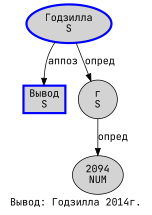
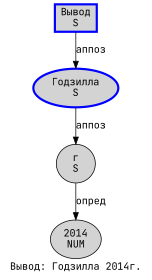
(47, 59) -> (76, 47)
(100, 62) -> (91, 126)
(98, 175) -> (76, 239)
